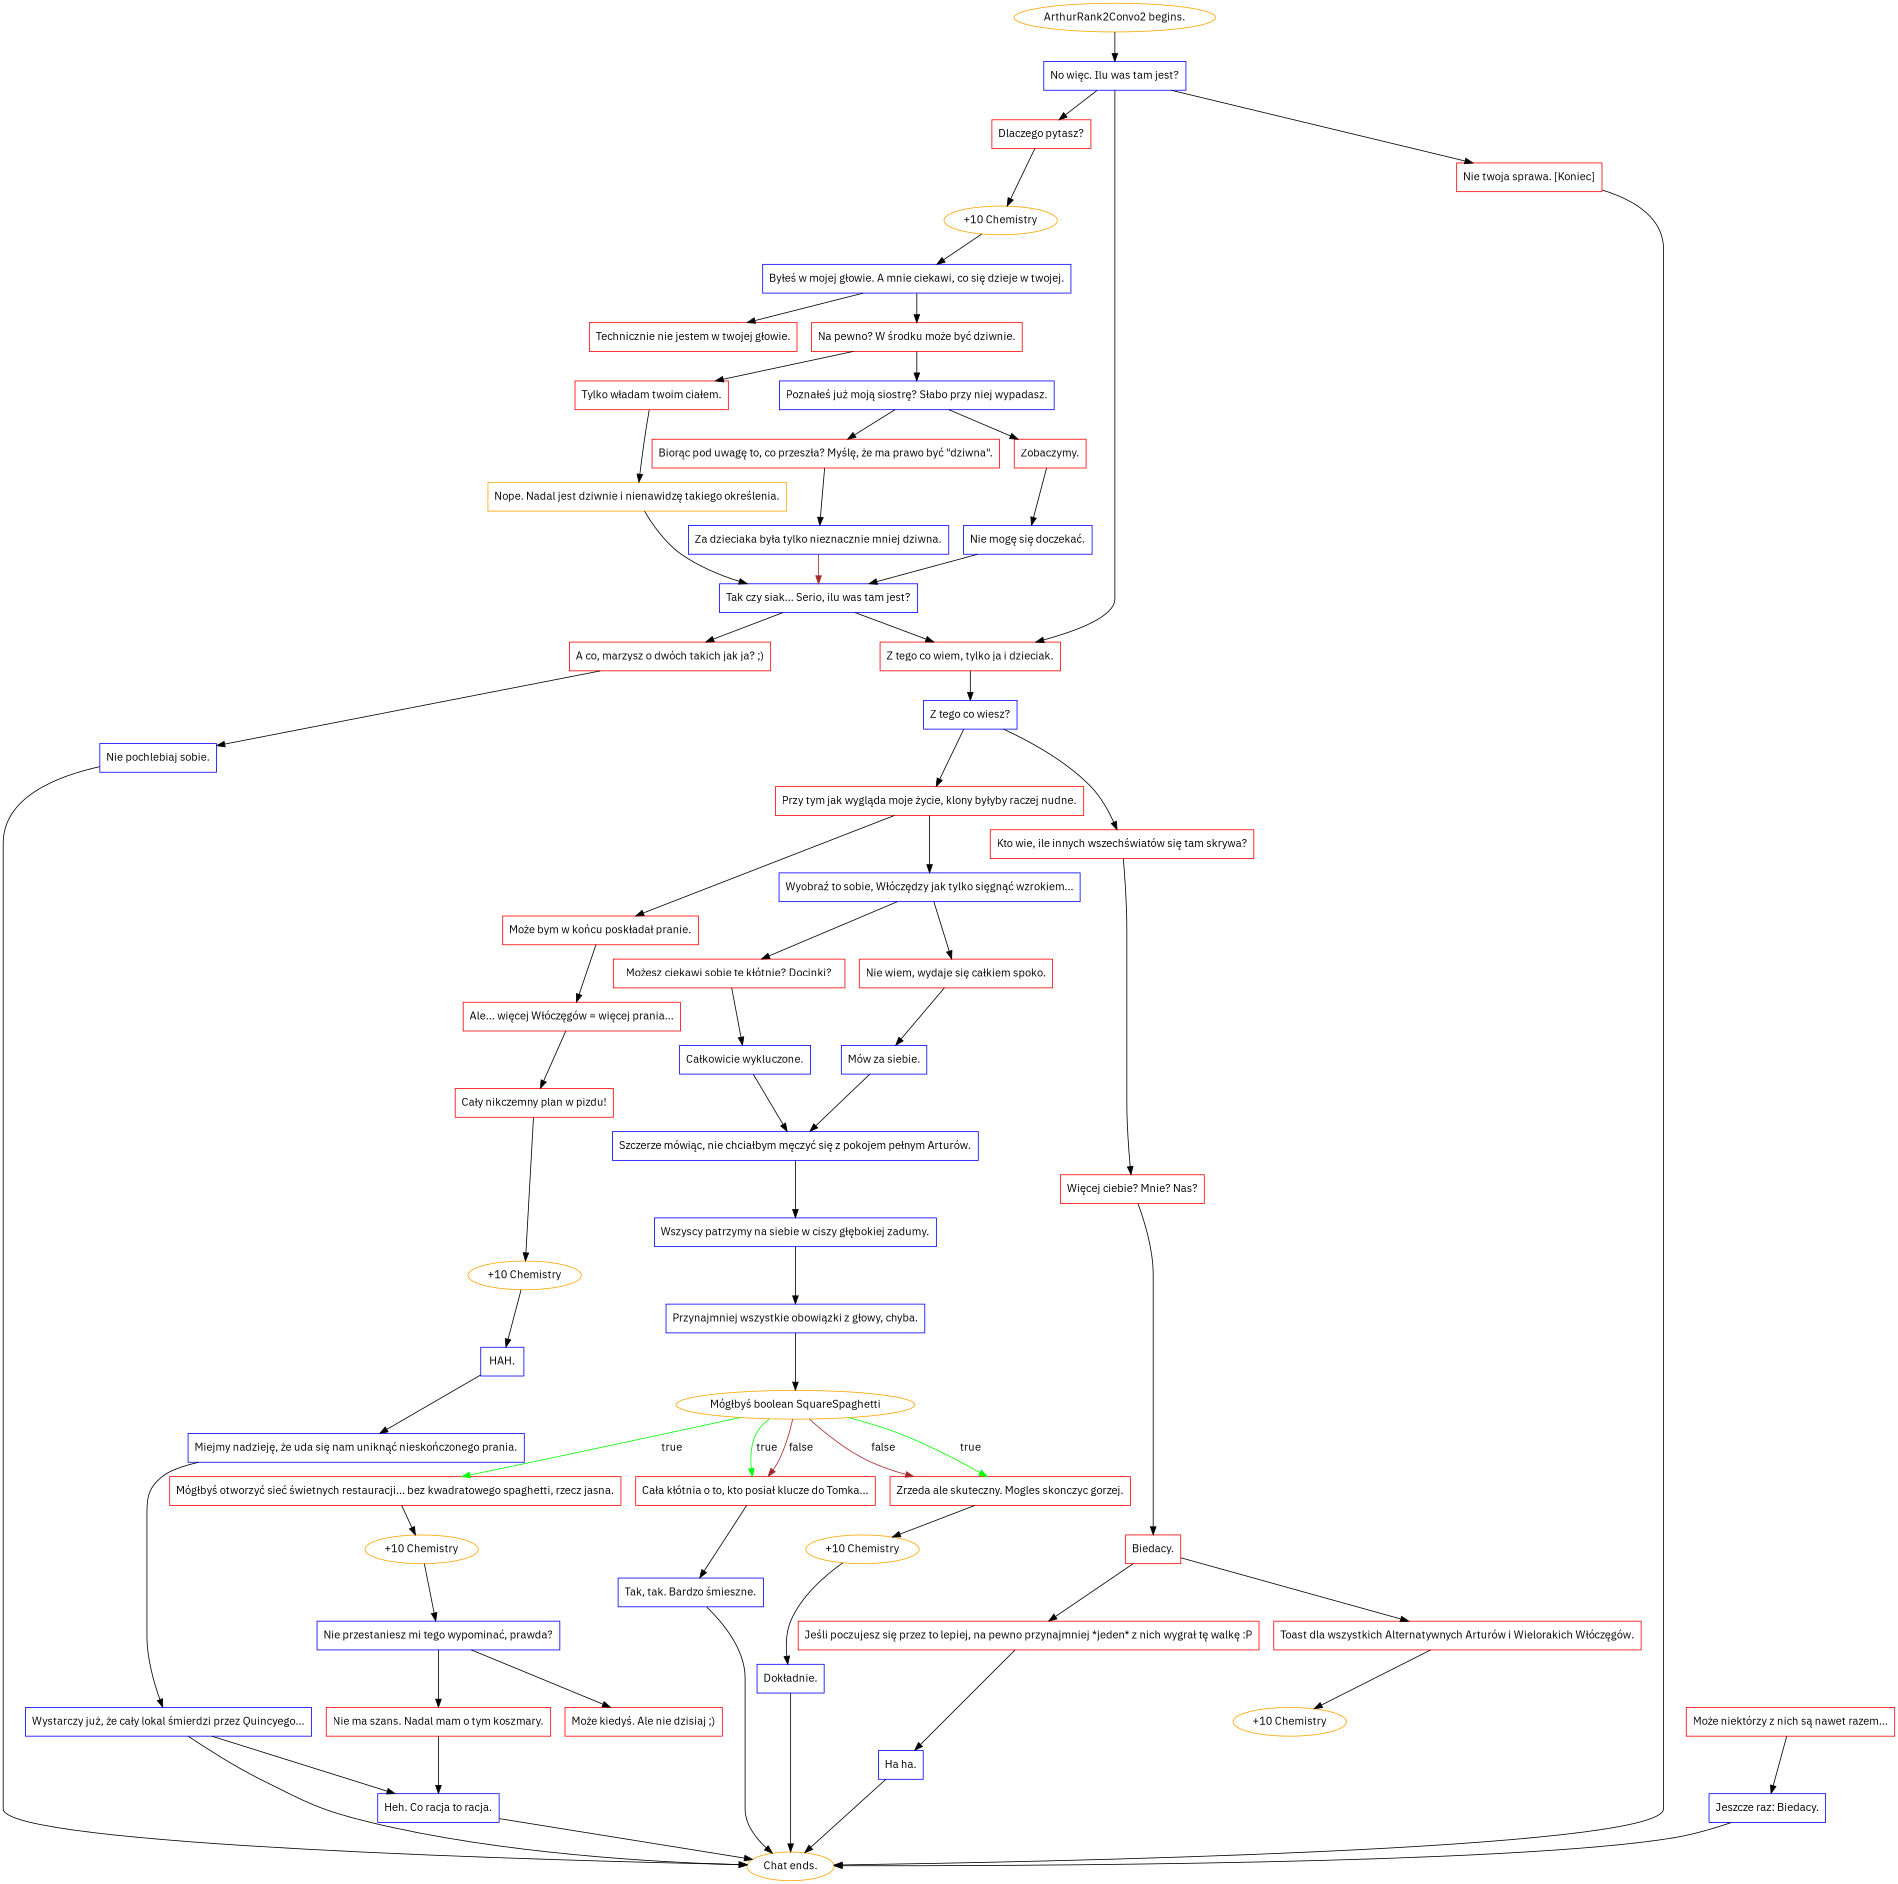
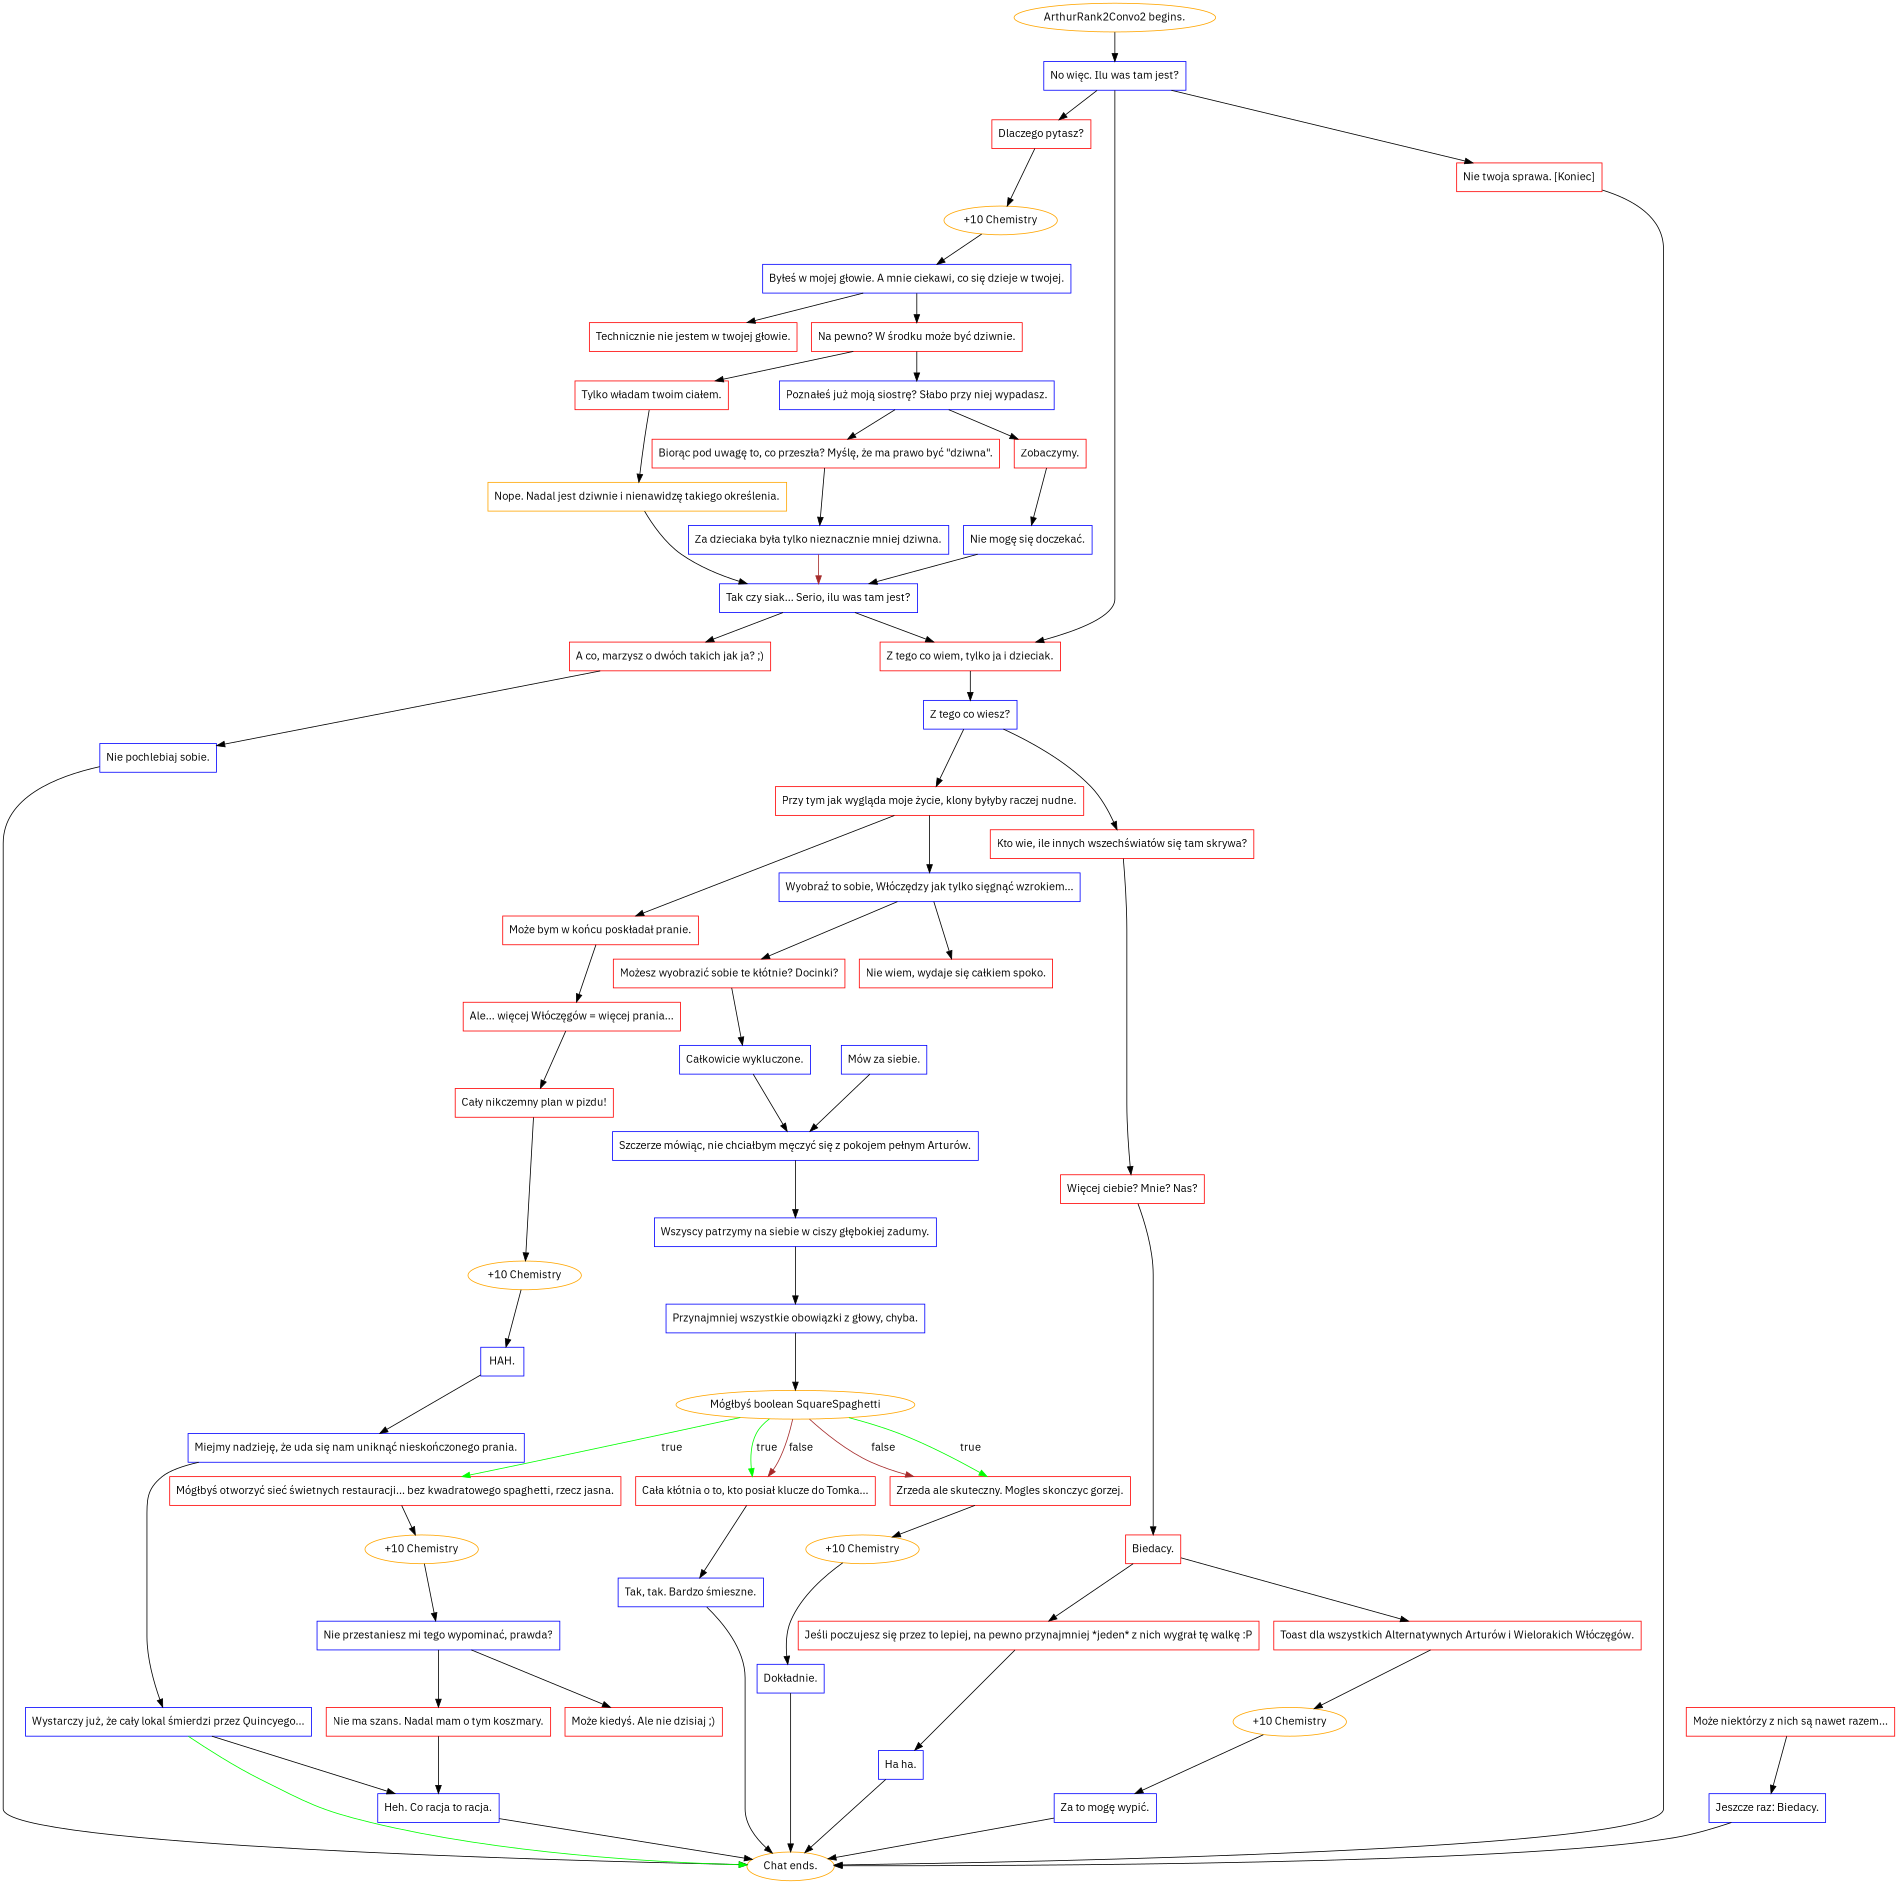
(729, 974) -> (729, 974)
(923, 1013) -> none
none -> (1105, 1808)
(453, 1839) -> (453, 1839)
